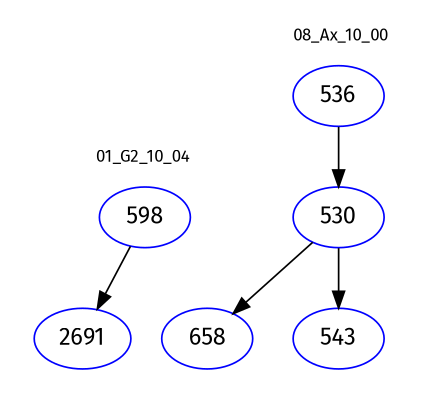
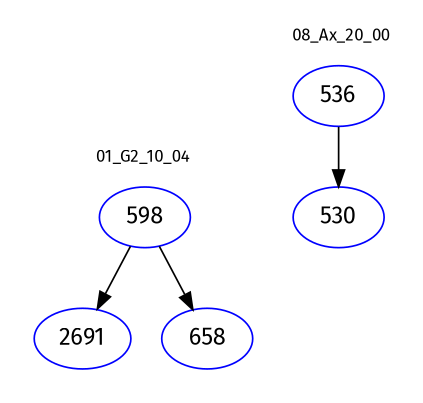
(341, 36) -> (341, 36)
(291, 262) -> (172, 270)
(339, 339) -> none
